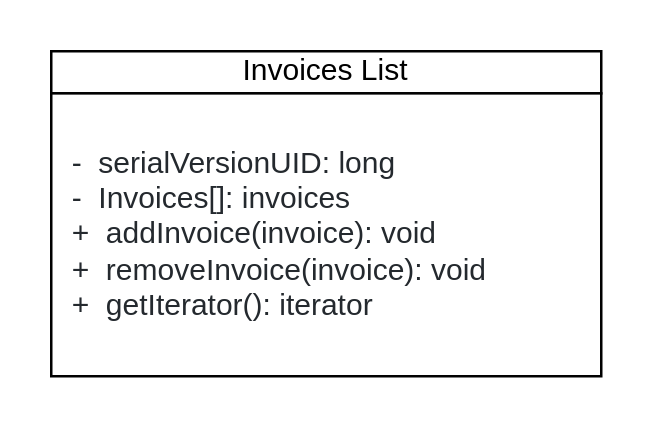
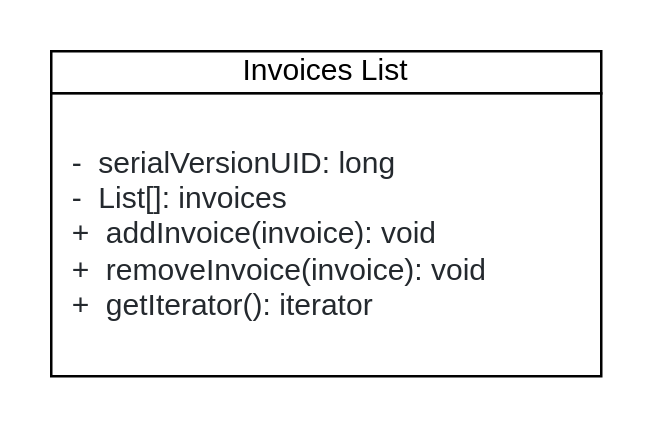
(285, 234) -> (285, 234)
